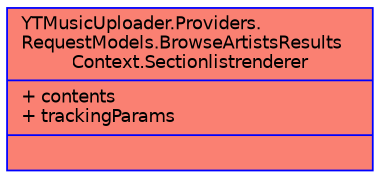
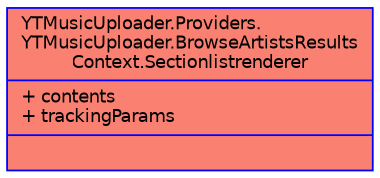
(182, 43) -> (190, 43)
